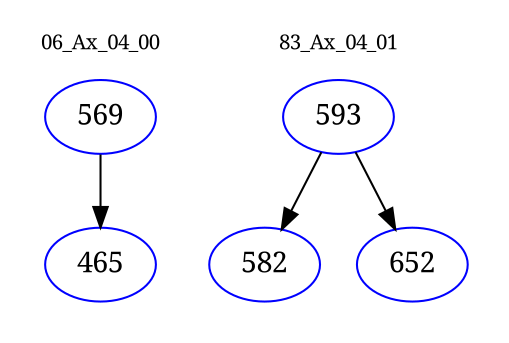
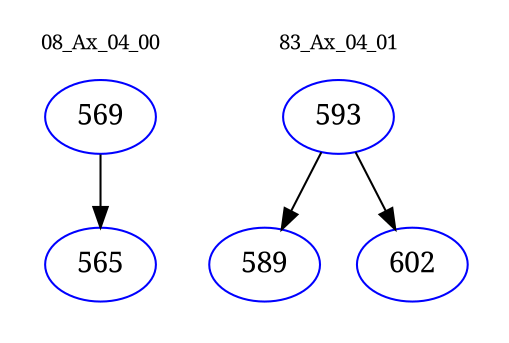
(101, 44) -> (101, 44)
(101, 265) -> (101, 265)
(265, 265) -> (265, 265)
(412, 265) -> (412, 265)
